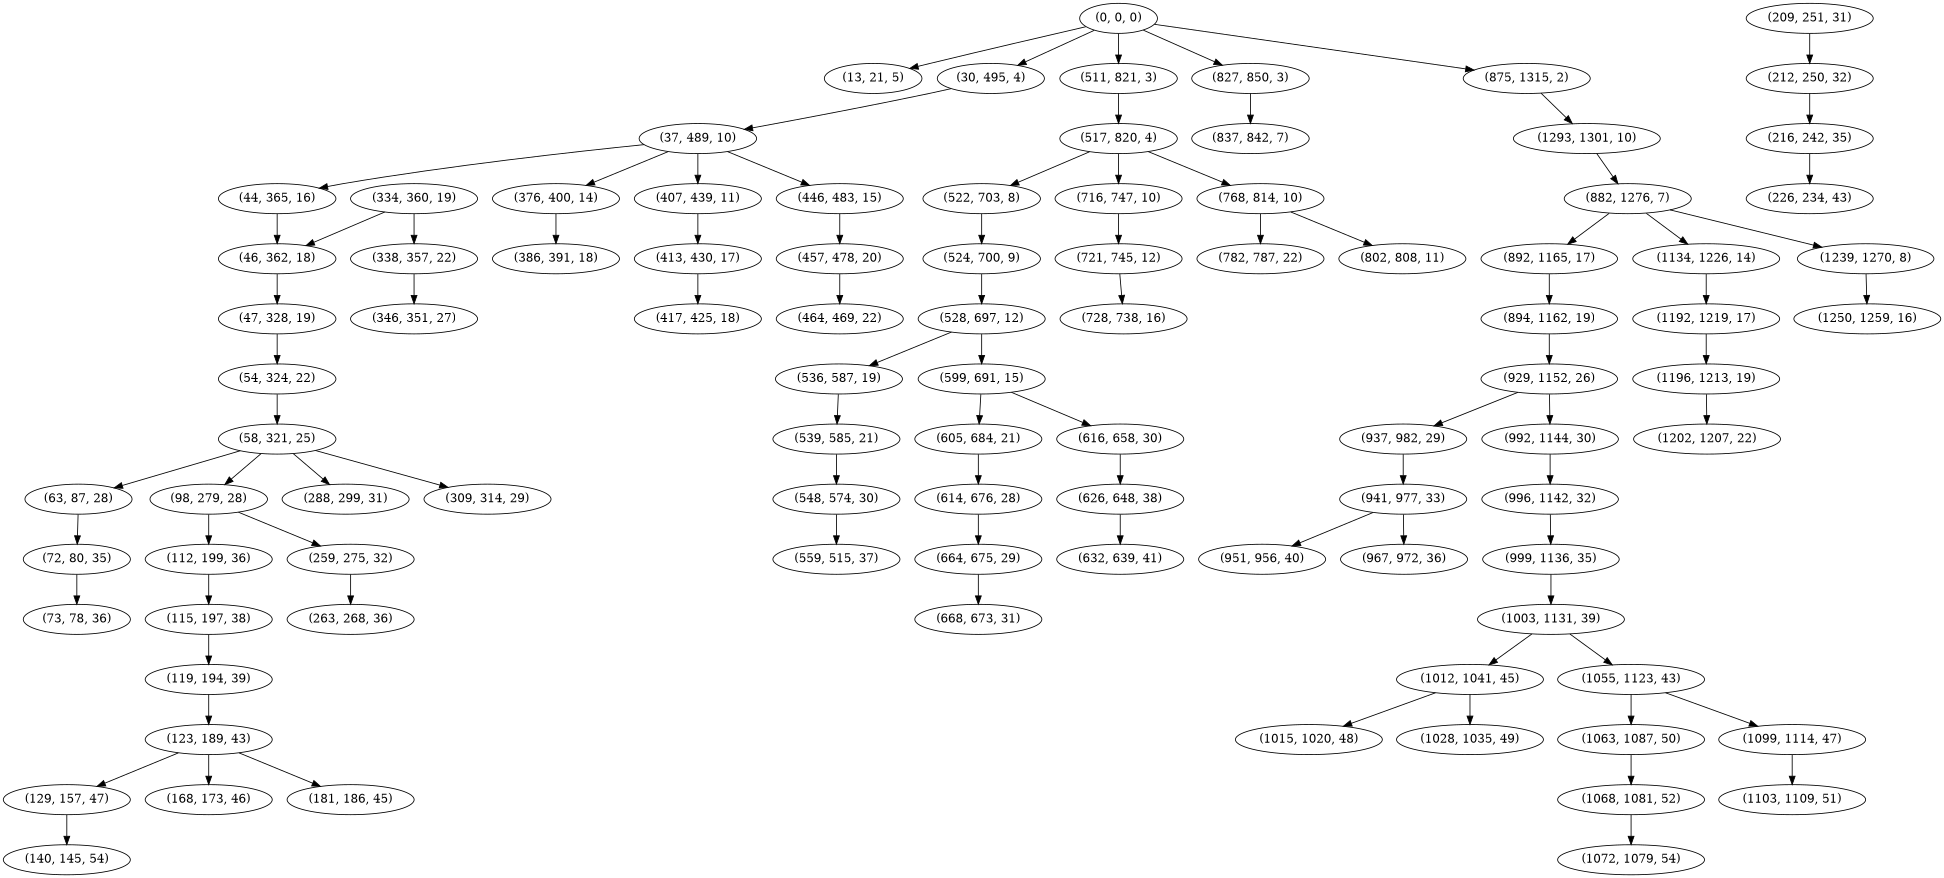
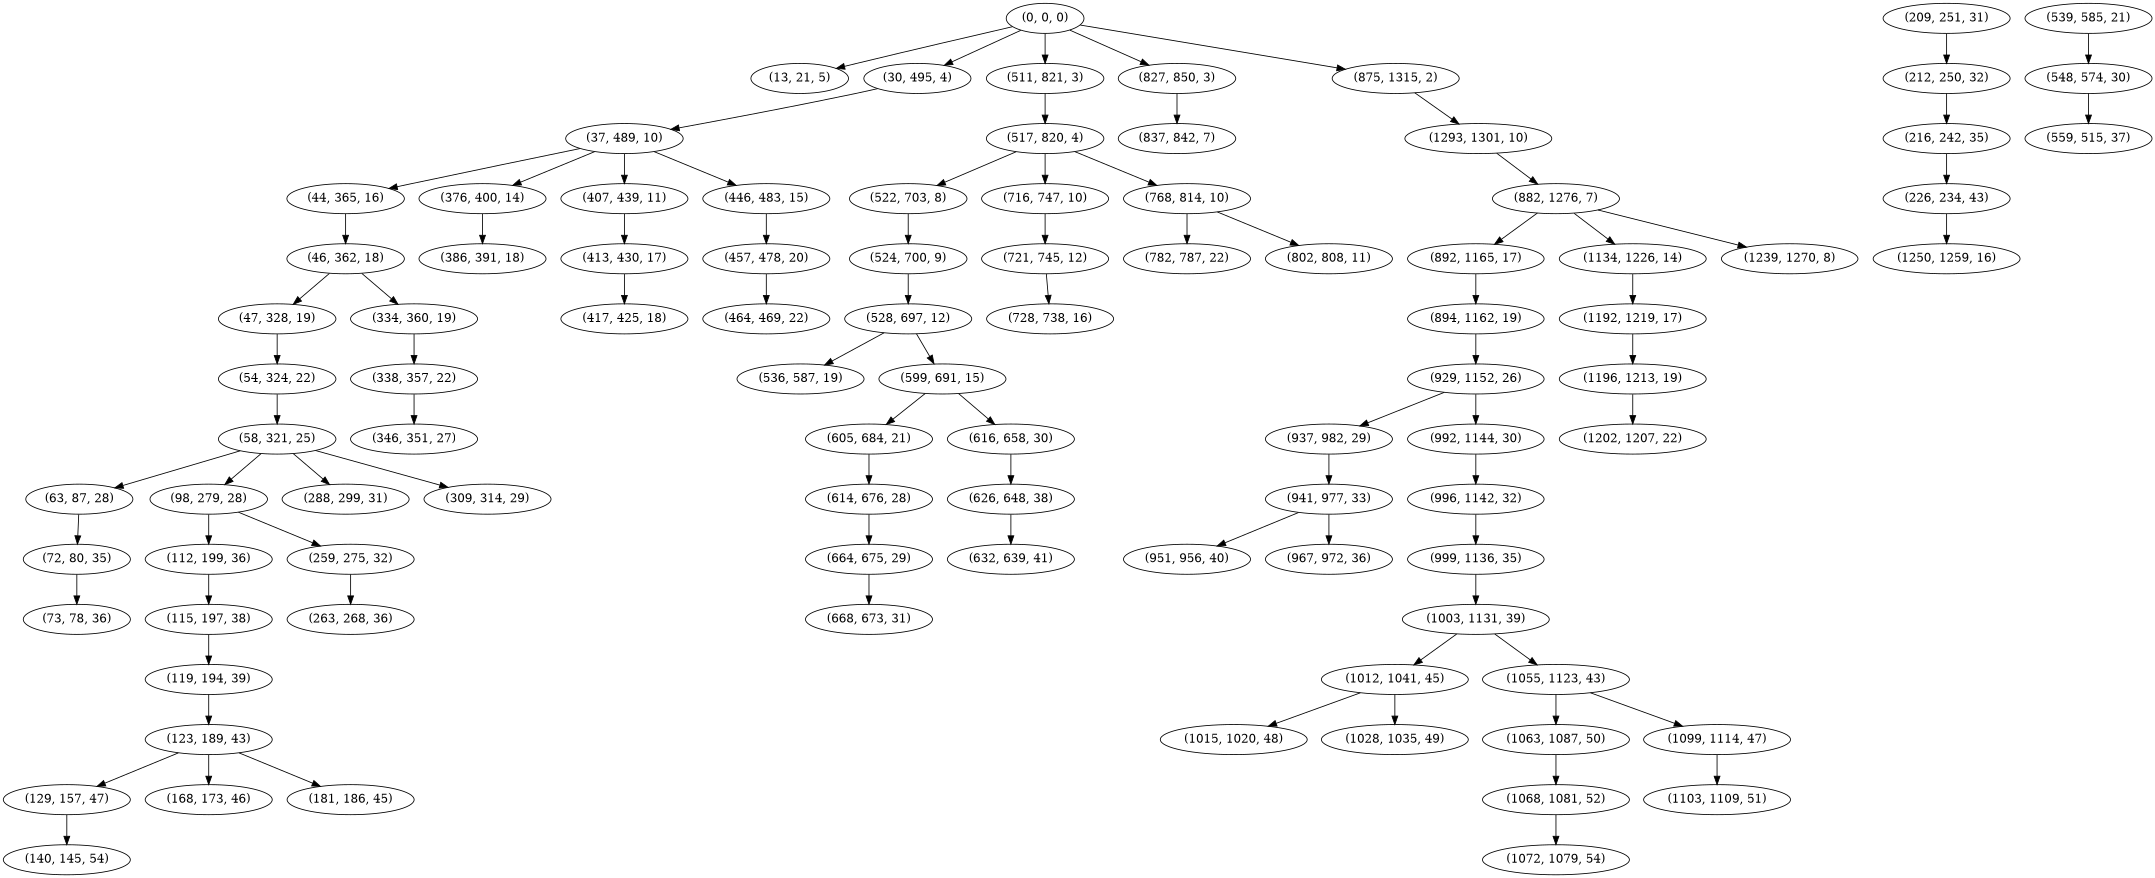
(349, 227) -> (377, 286)
(1866, 285) -> (1947, 225)
(838, 405) -> none
